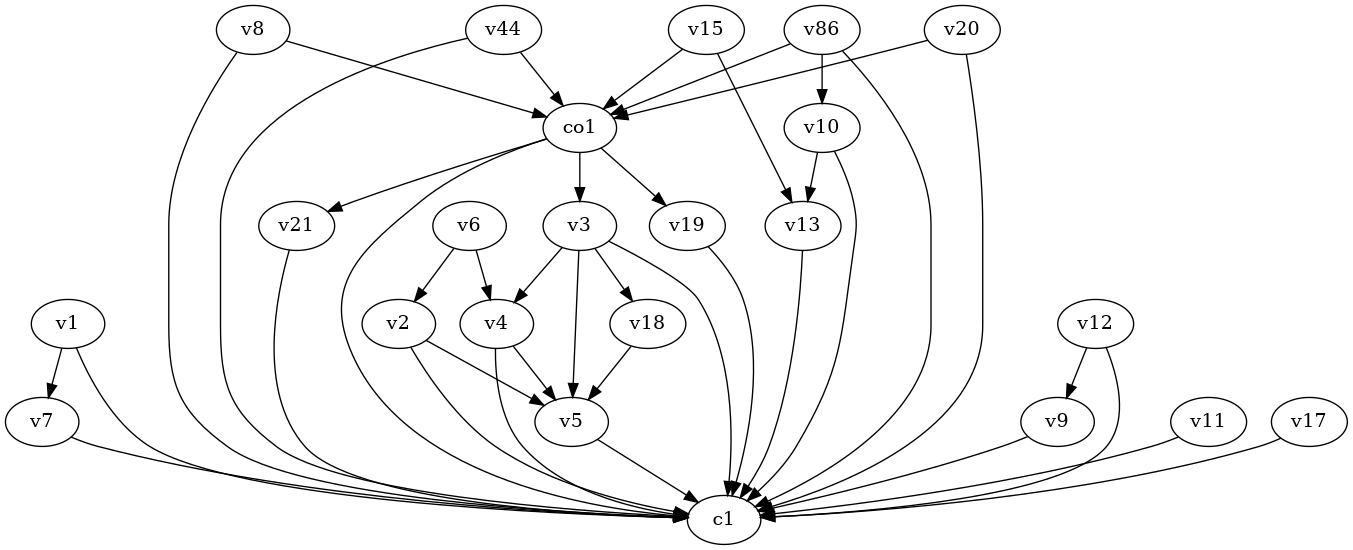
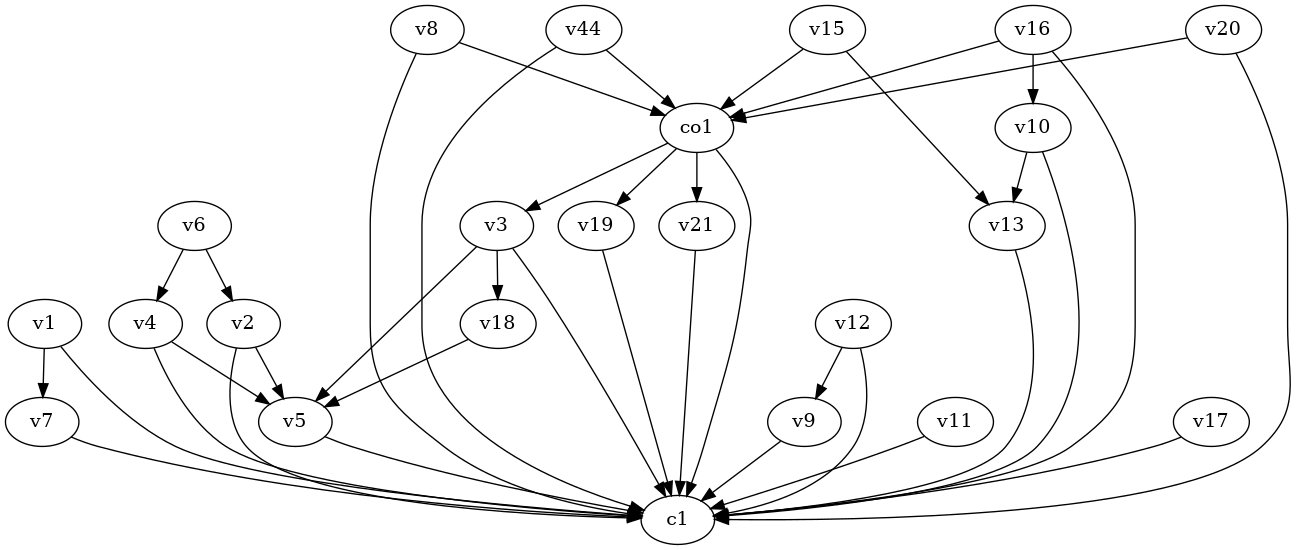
(822, 30) -> (1033, 30)
(543, 270) -> none
